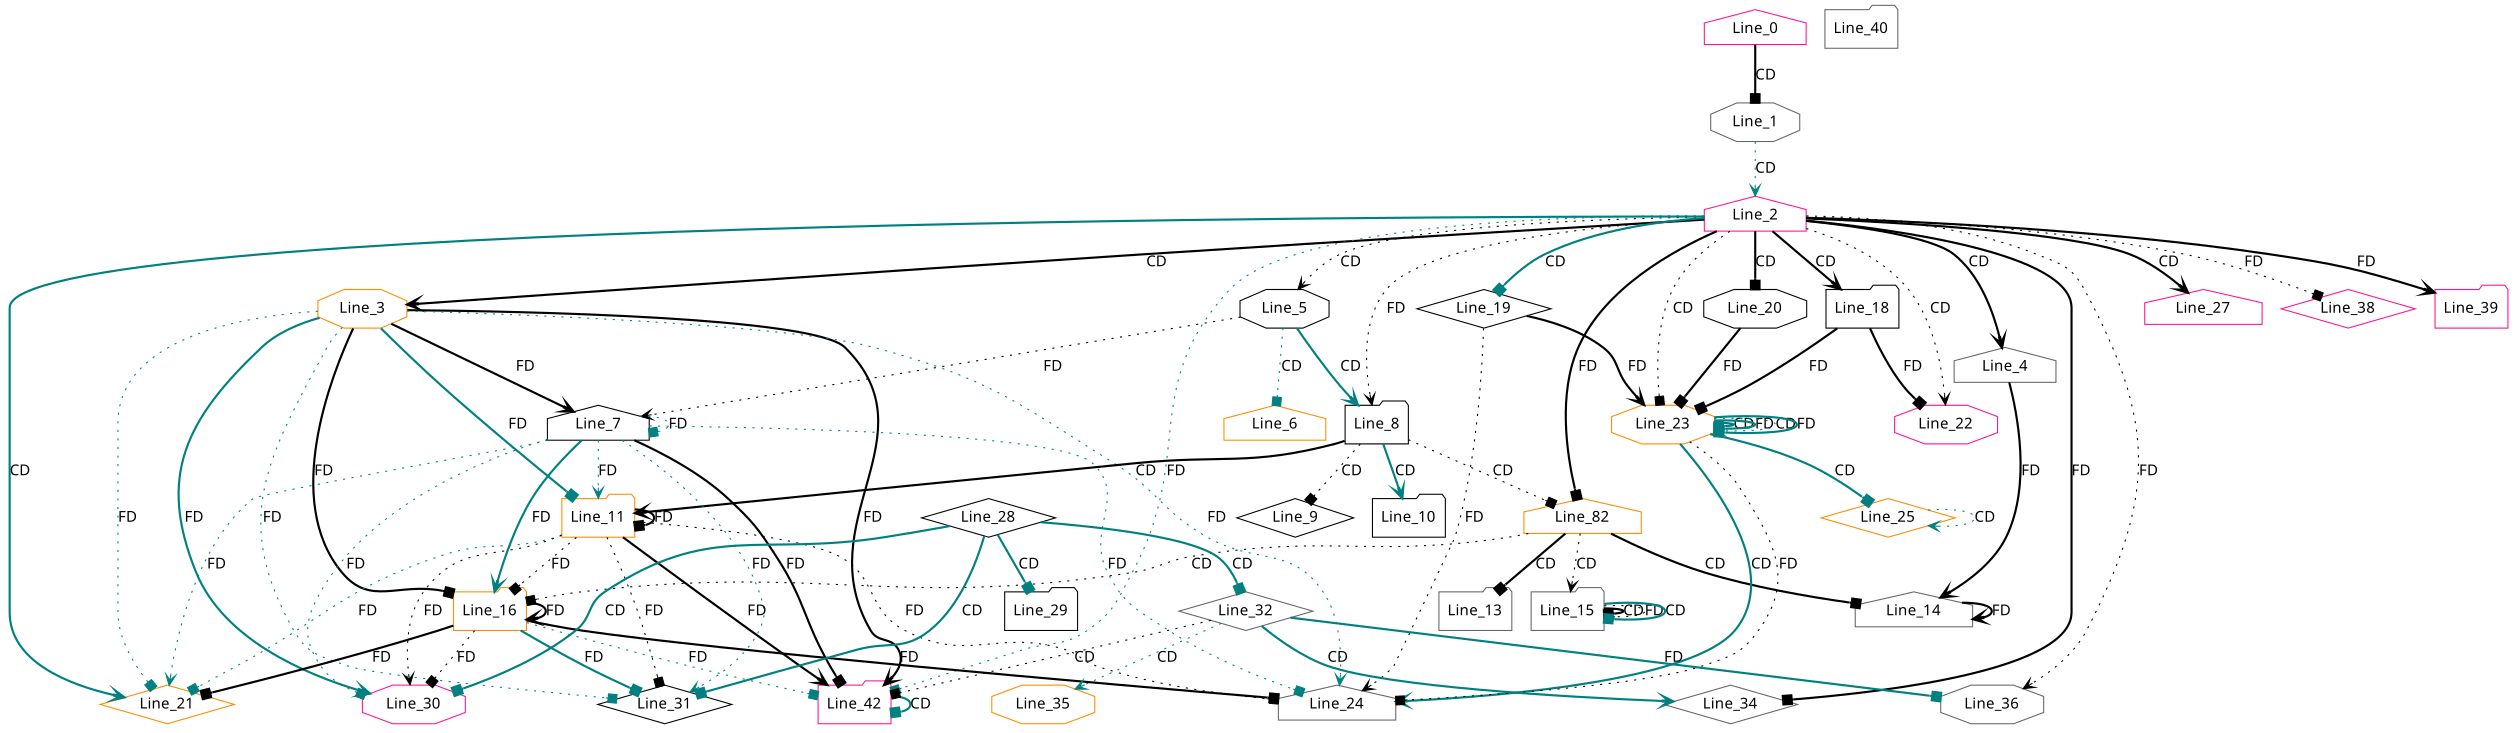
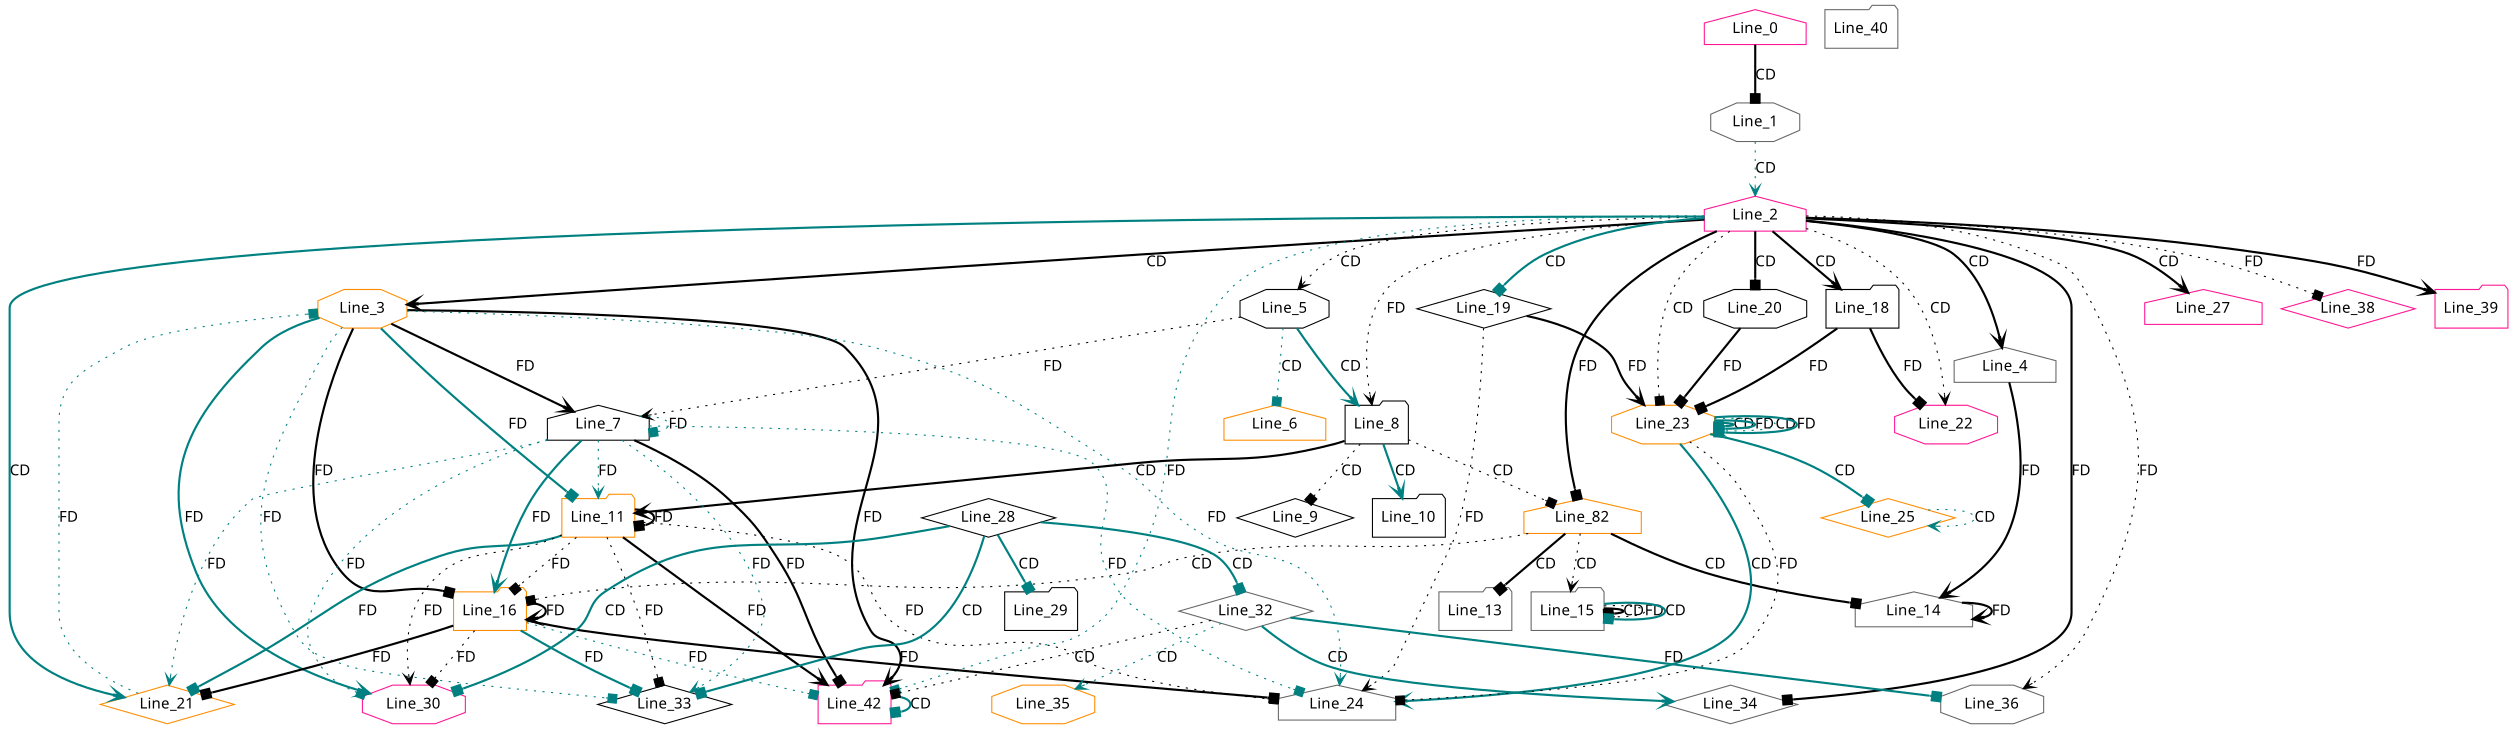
(118, 430) -> (59, 431)
(379, 581) -> (379, 581)
(665, 704) -> (665, 704)
